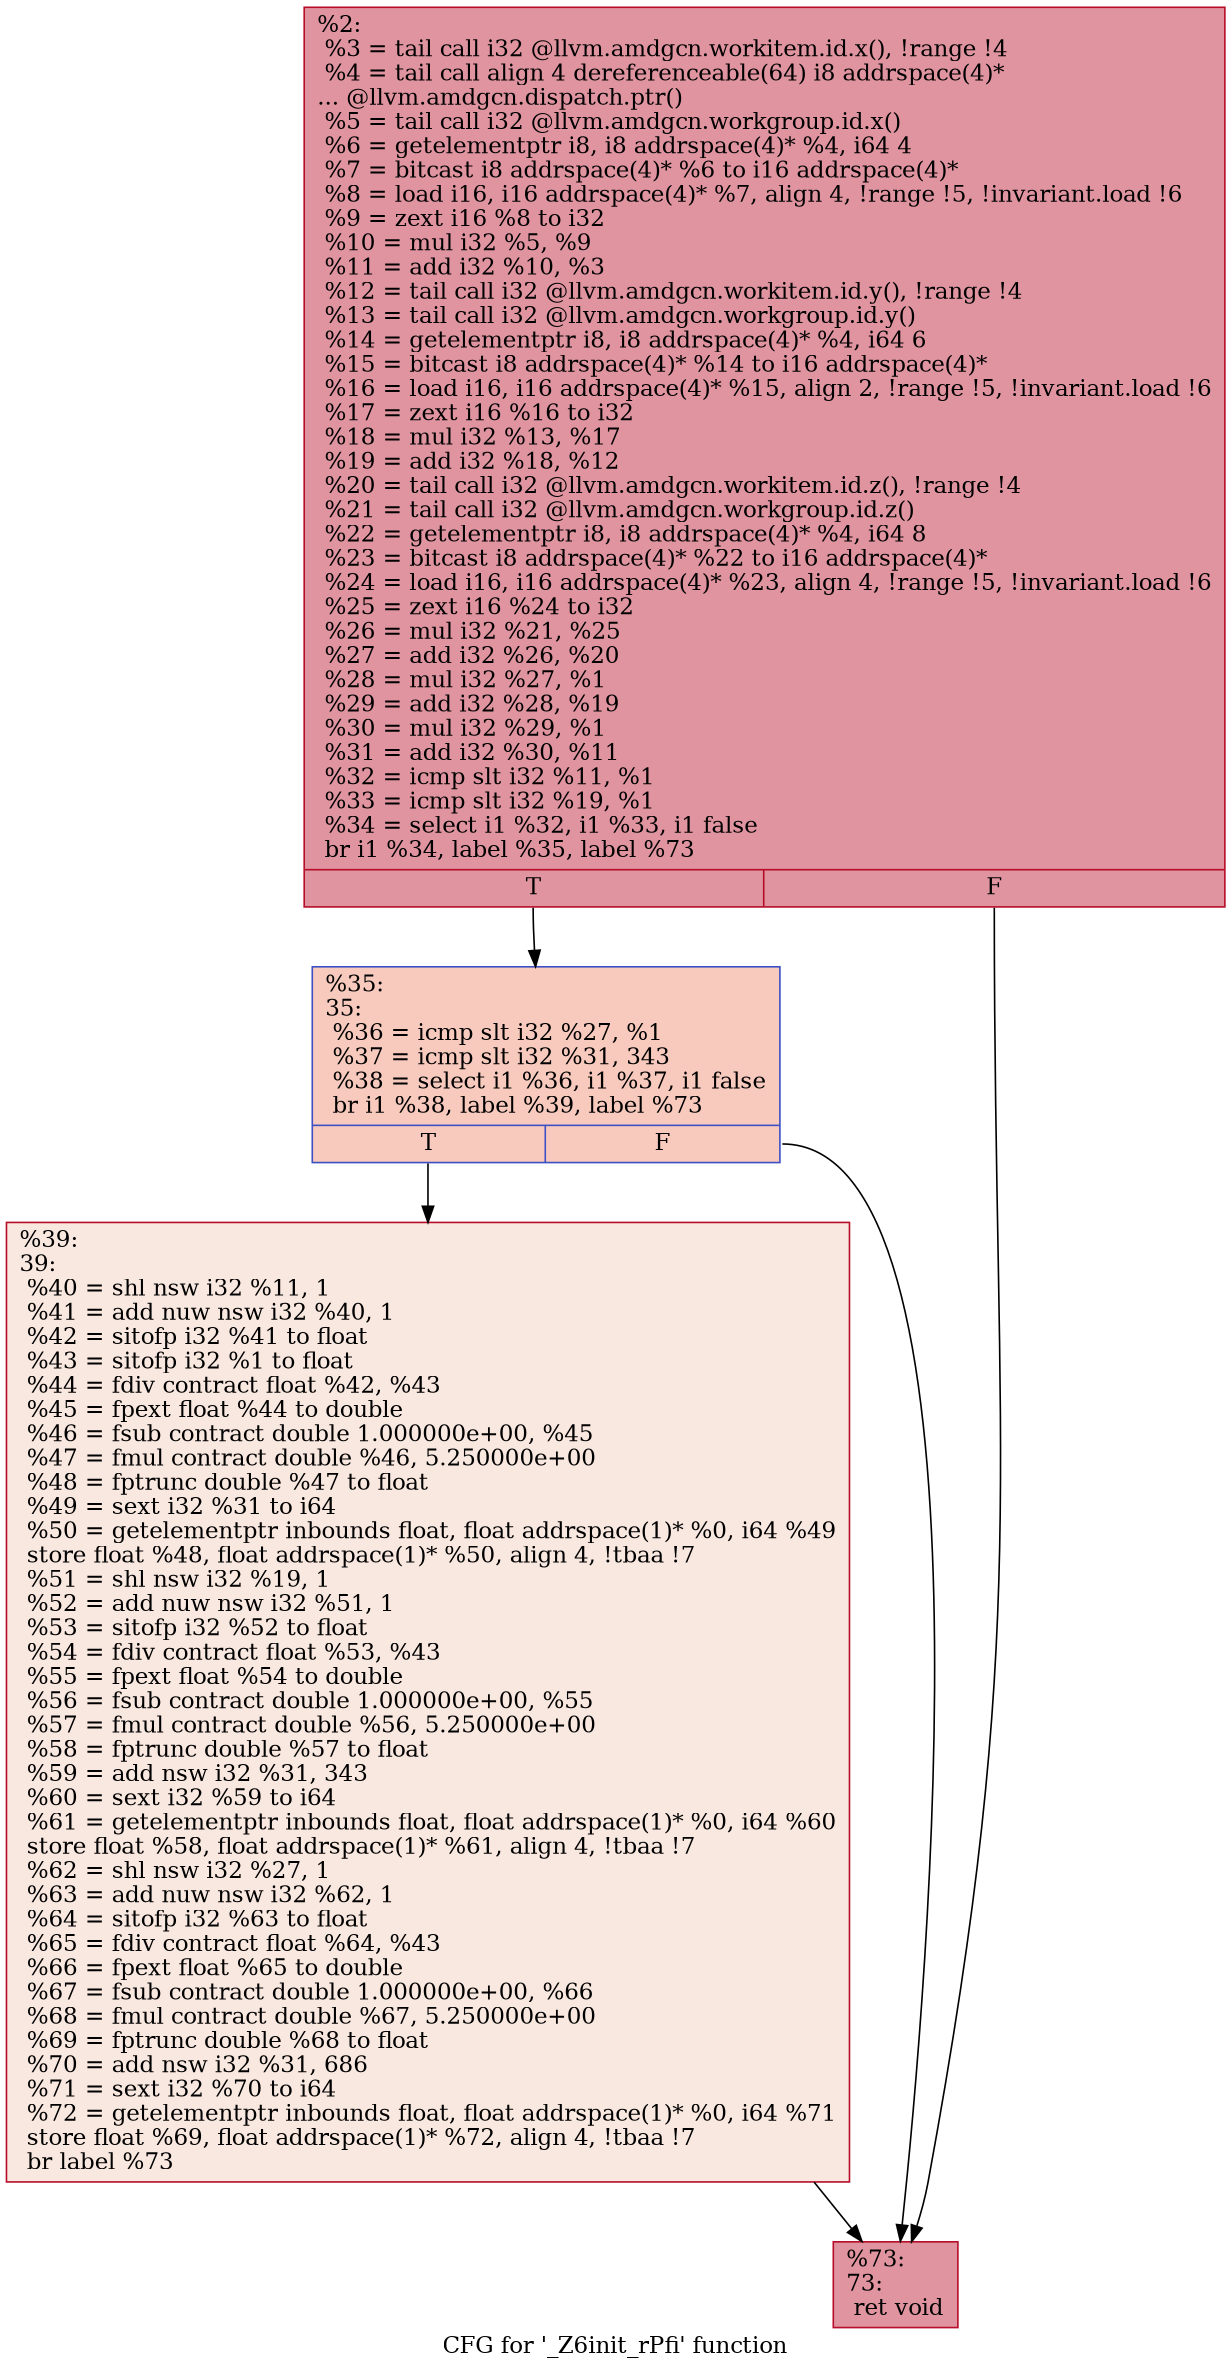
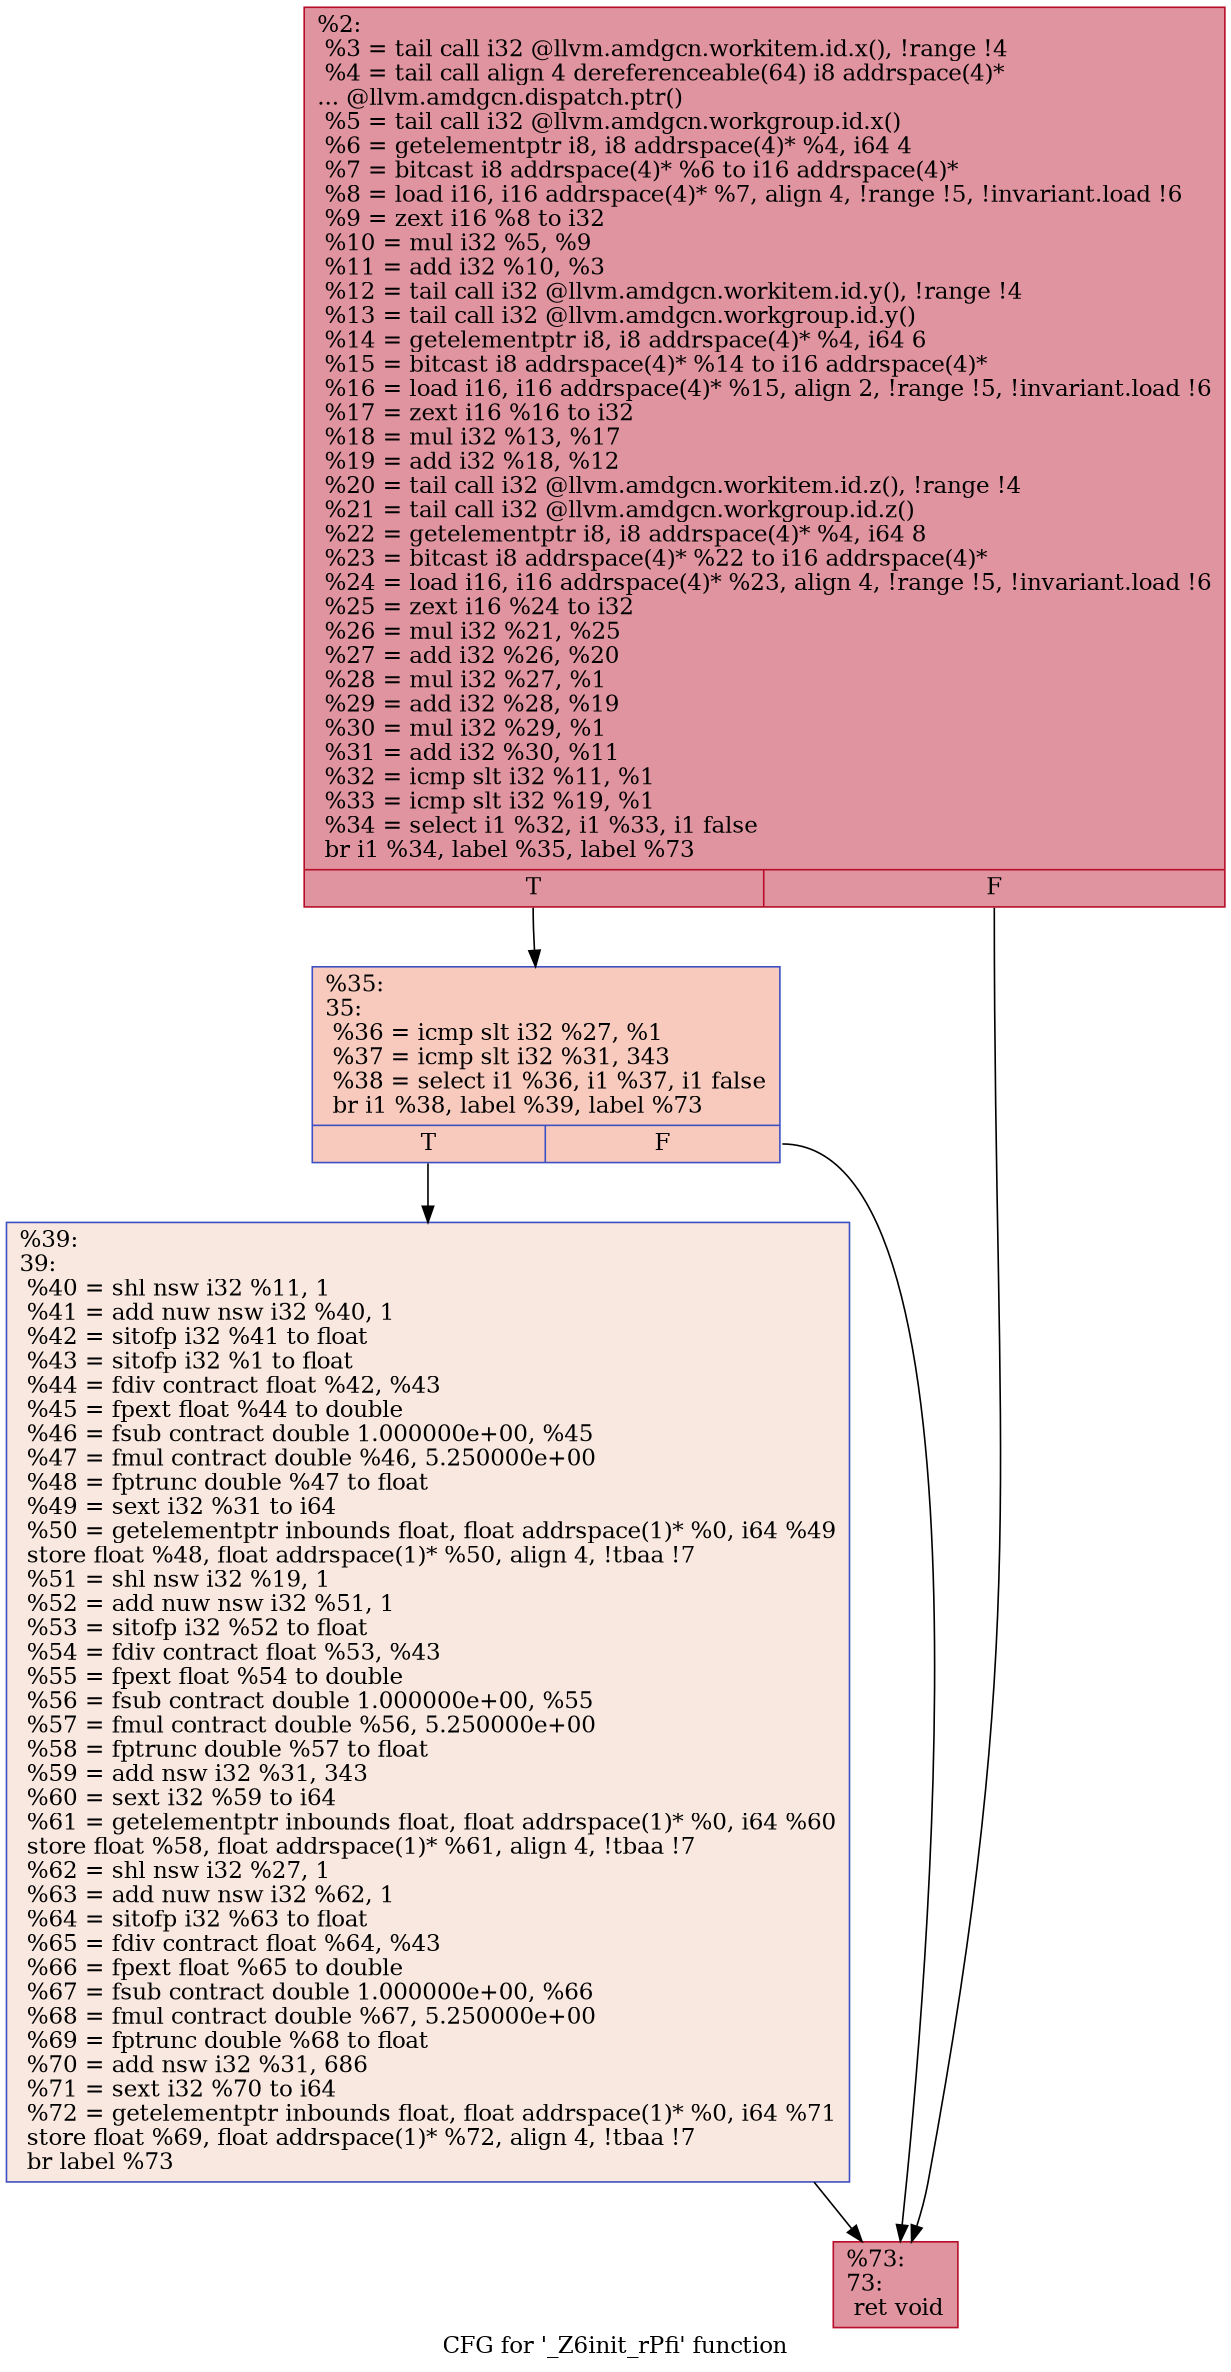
(428, 1702) -> (428, 1702)
